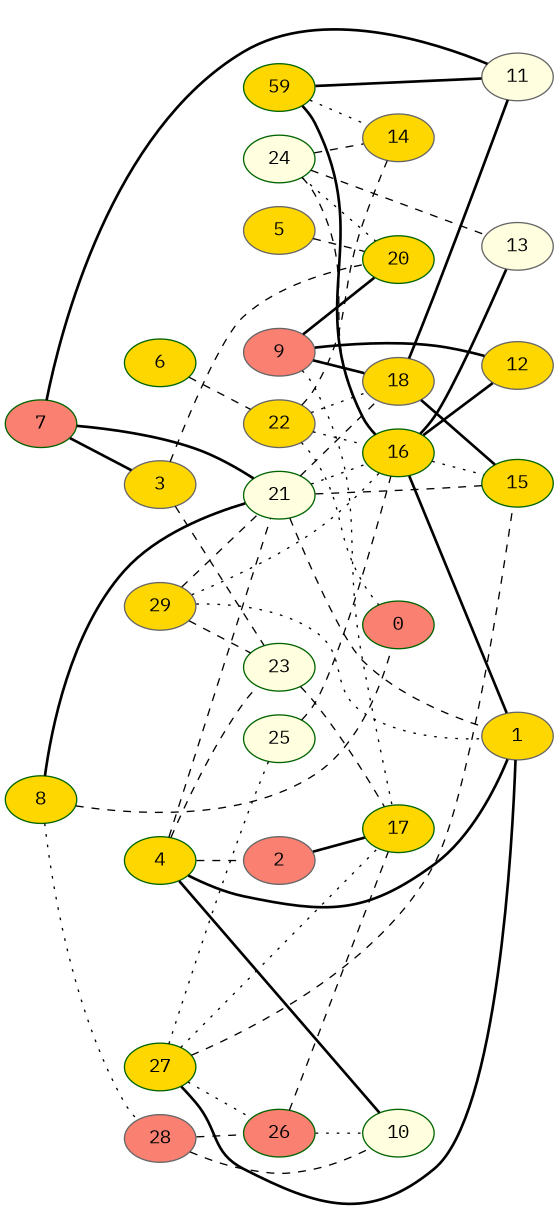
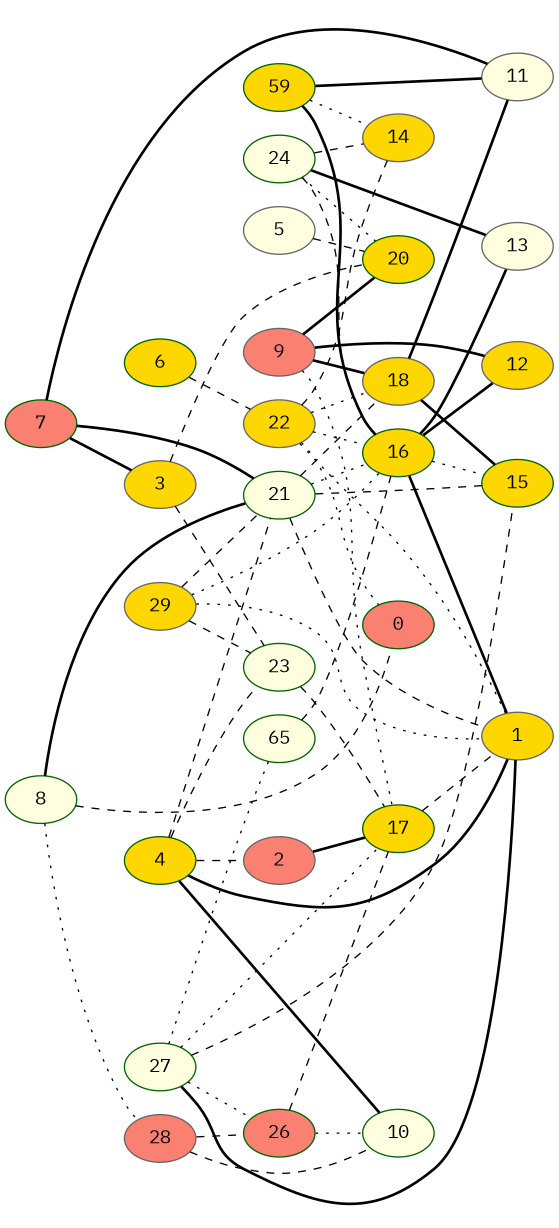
(398, 203) -> (398, 203)
(279, 230) -> (279, 230)
none -> (418, 567)
(279, 739) -> (279, 739)
none -> (451, 788)
(41, 800) -> (41, 800)
(160, 1067) -> (160, 1067)
